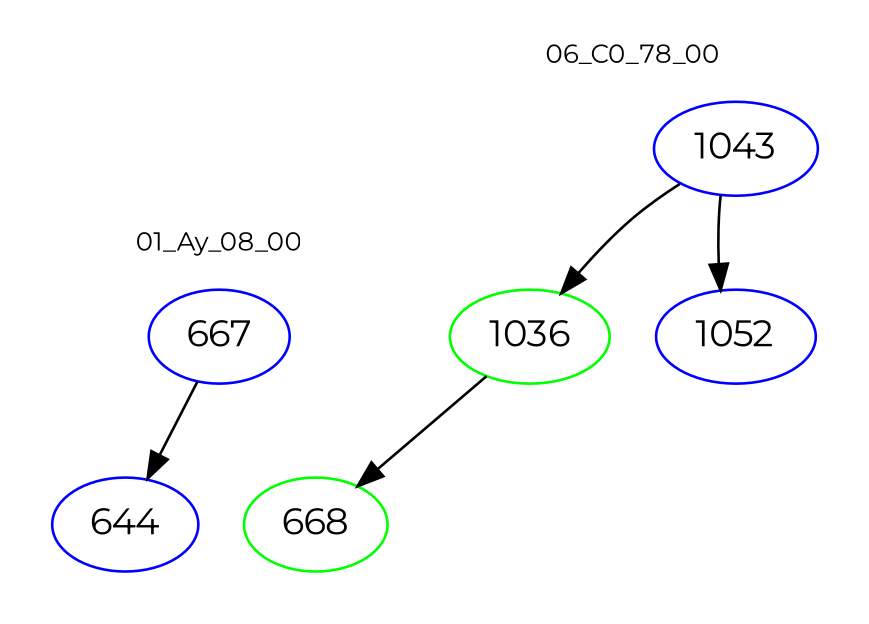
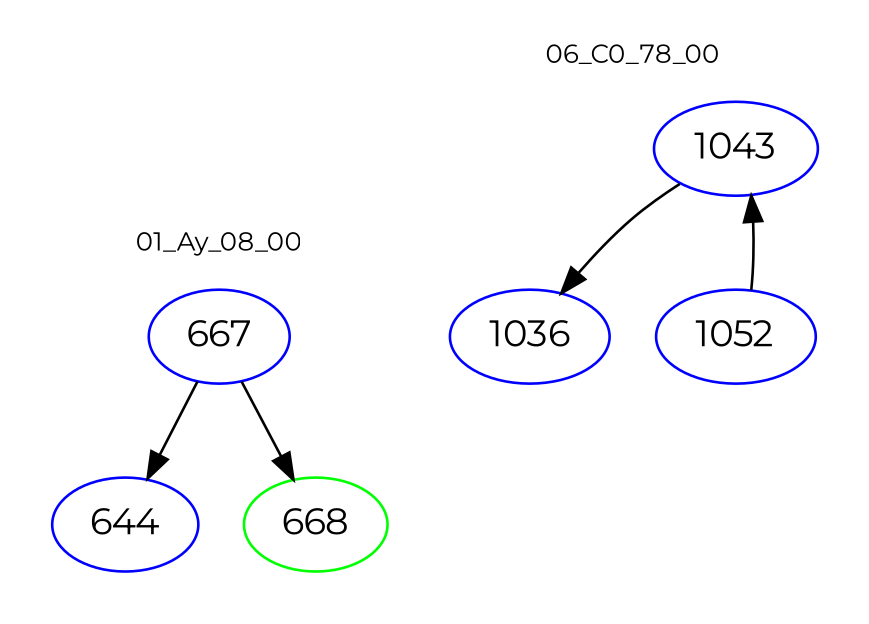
(718, 230) -> (753, 256)
(530, 337) -> (530, 337)
(432, 423) -> (261, 419)
